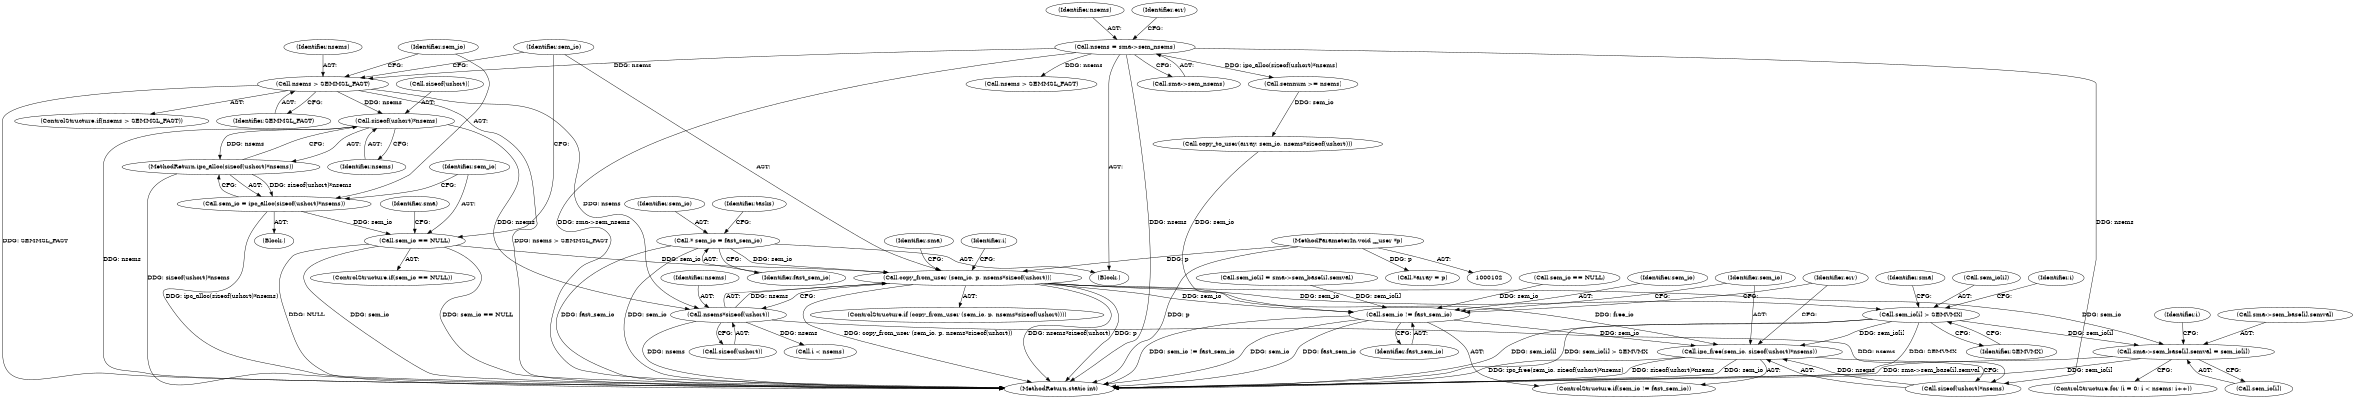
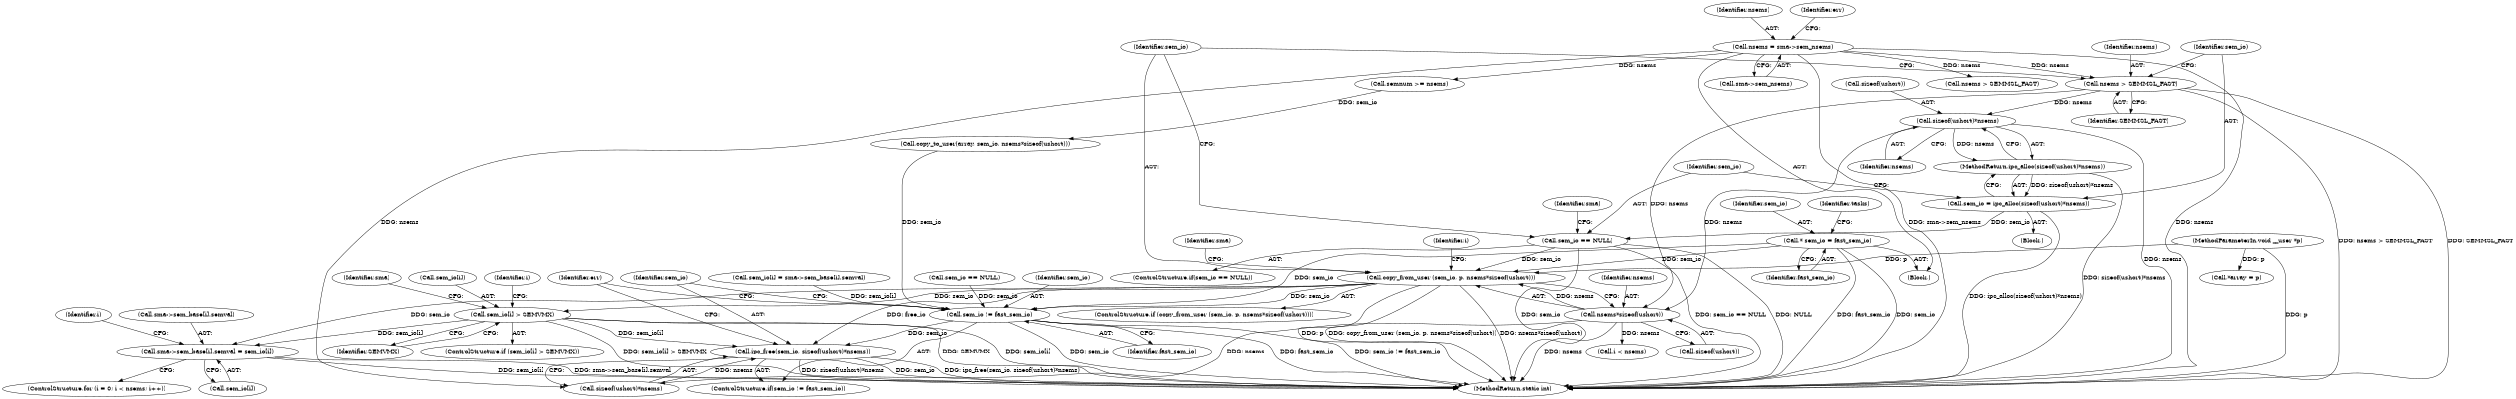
(1281, 66) -> (1638, 66)
(112, 121) -> none
none -> (1398, 256)
(1489, 278) -> none
none -> (512, 352)
